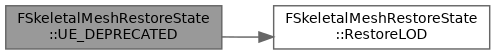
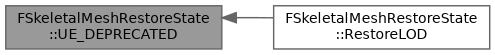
(240, 37) -> (255, 18)
